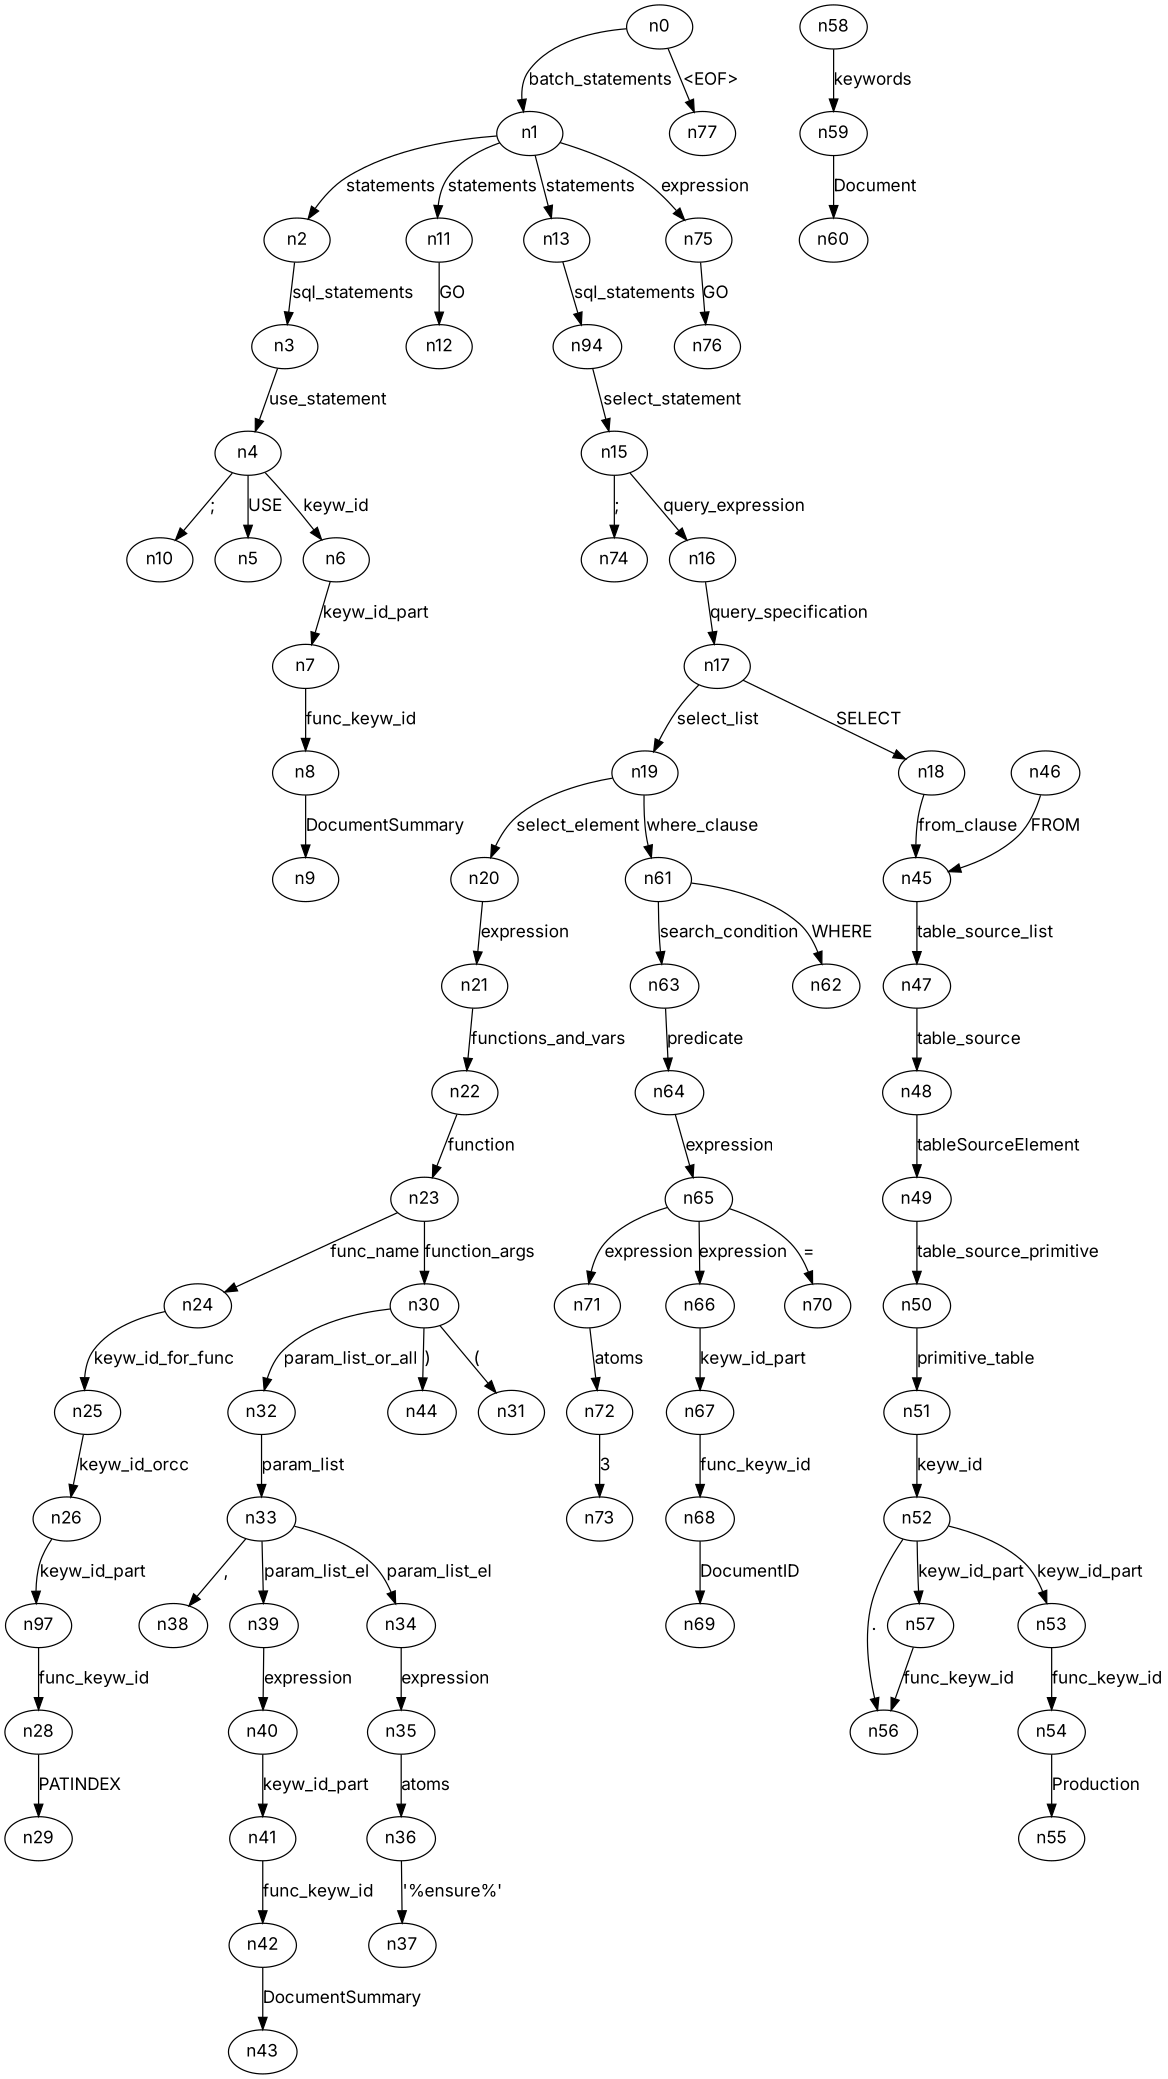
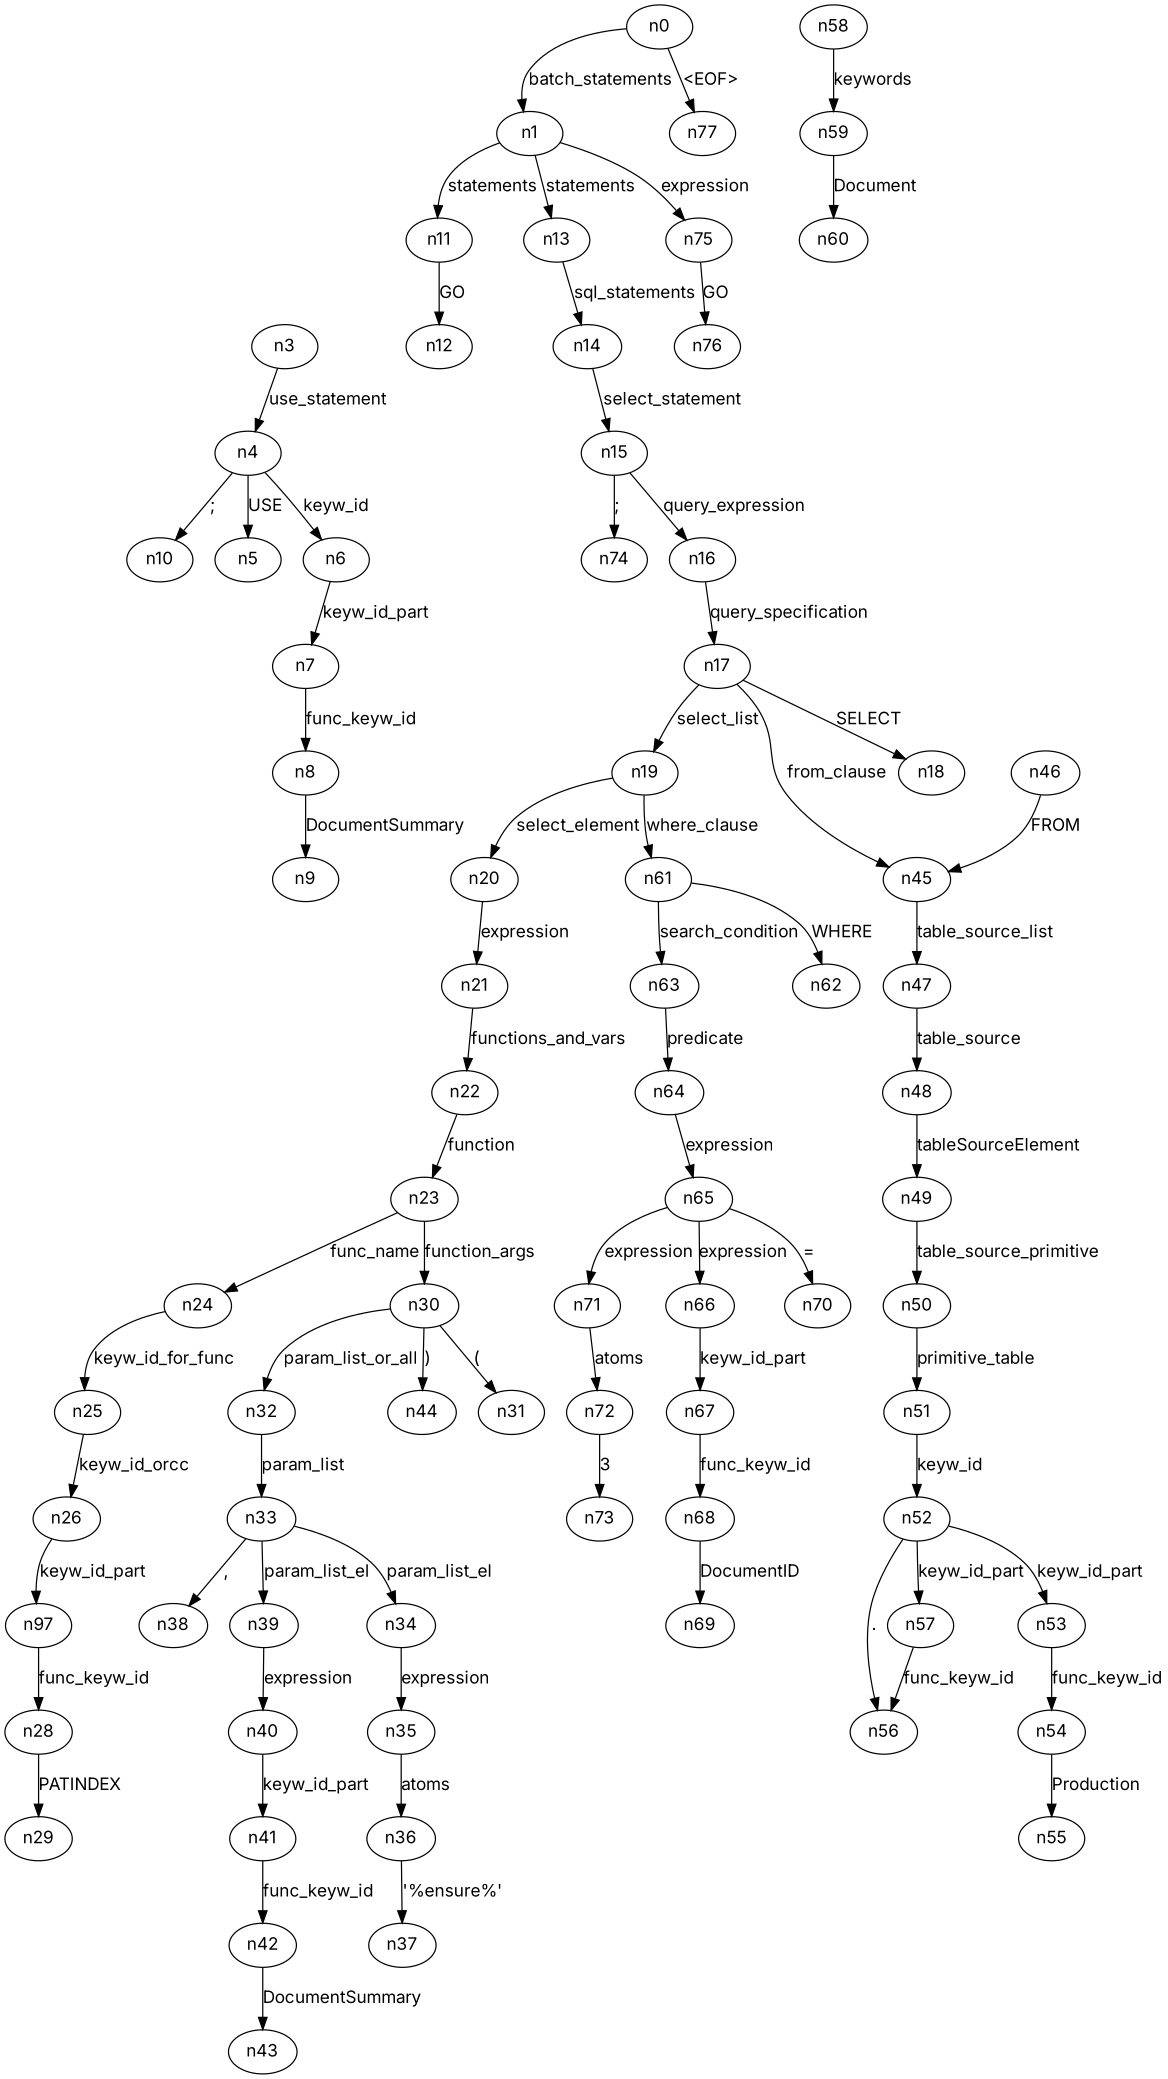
(297, 240) -> none
(587, 347) -> (587, 347)
(918, 819) -> (784, 791)
